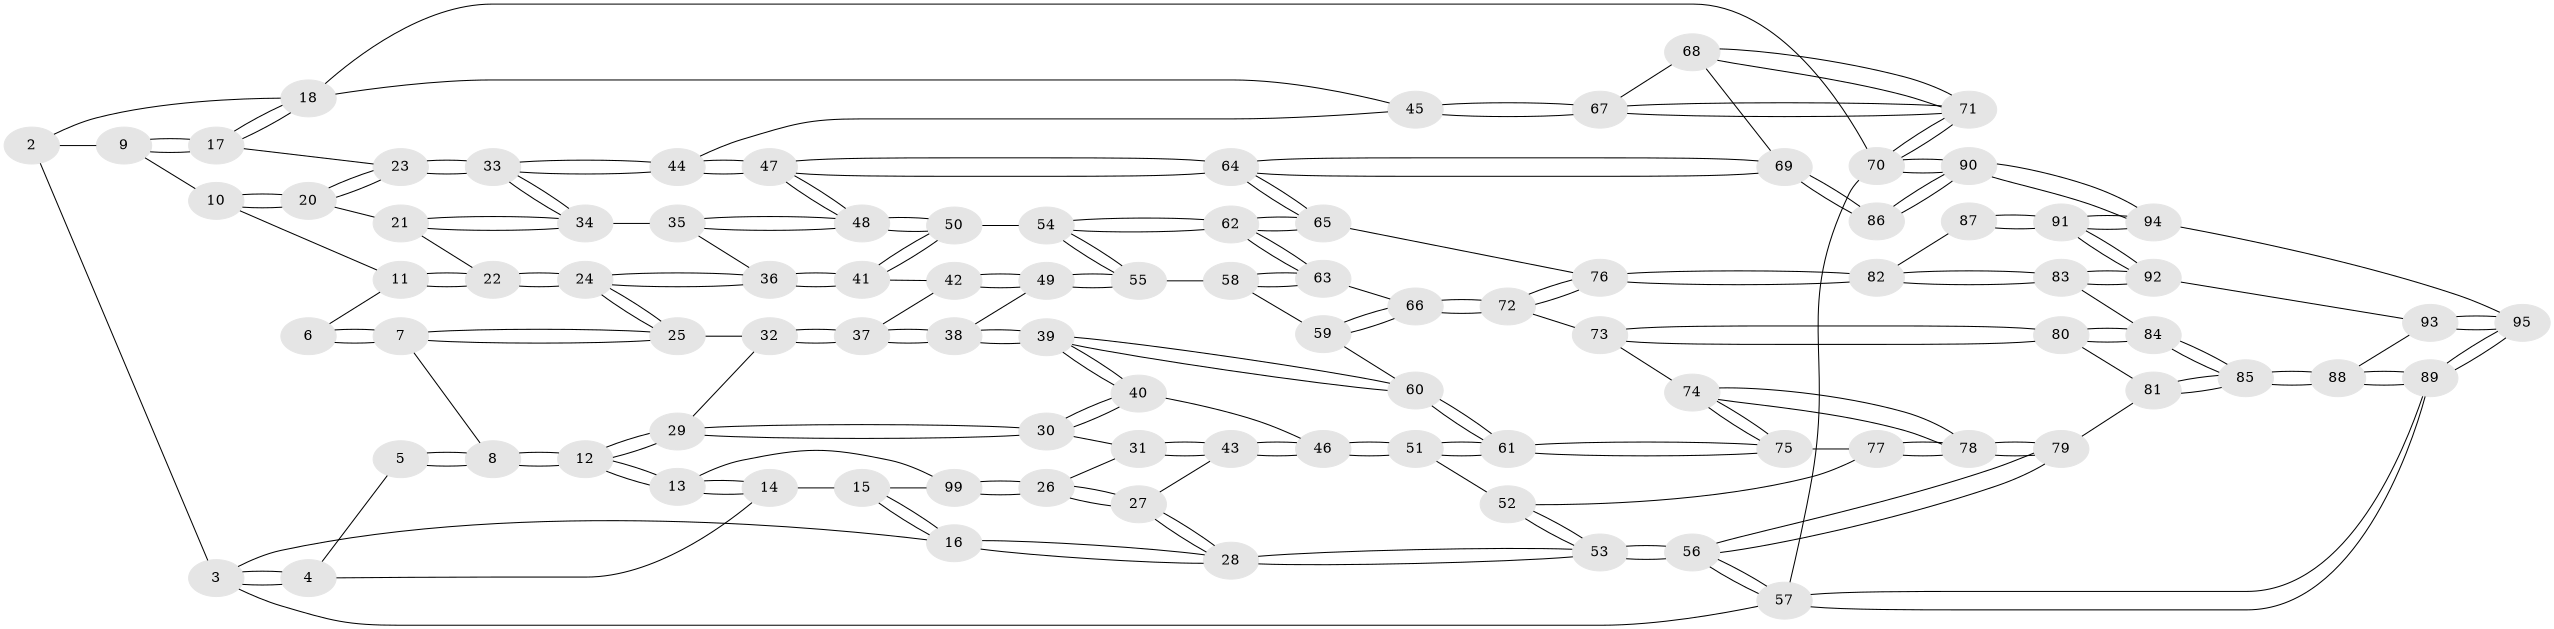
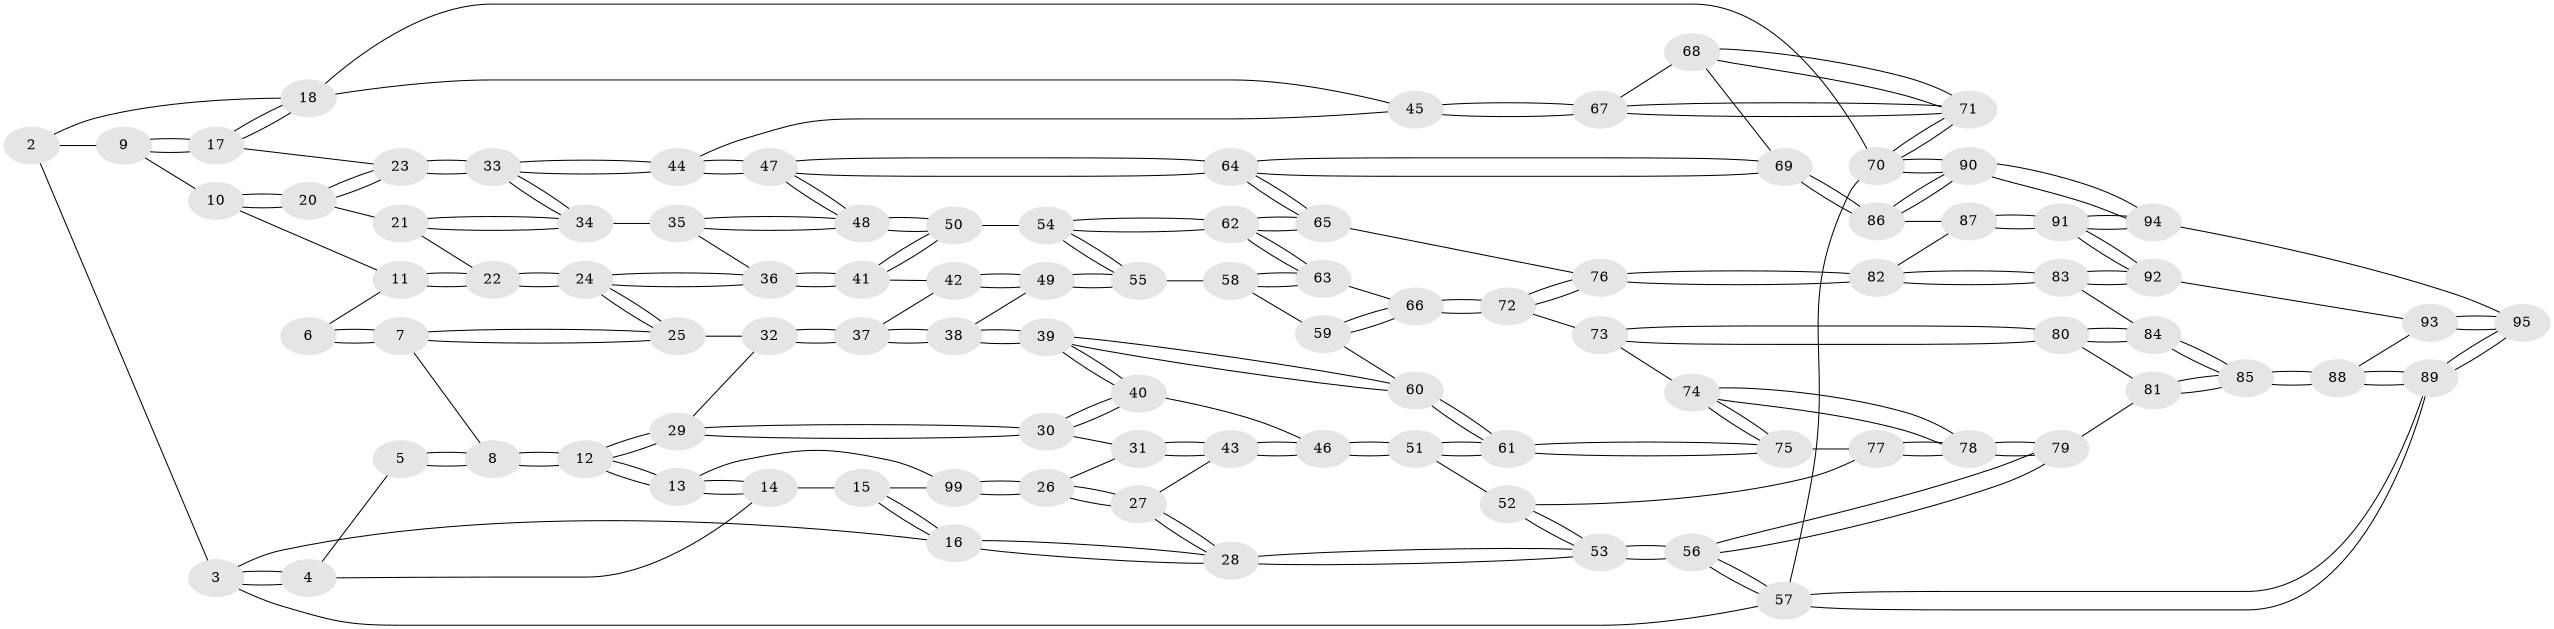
none -> (1923, 221)
